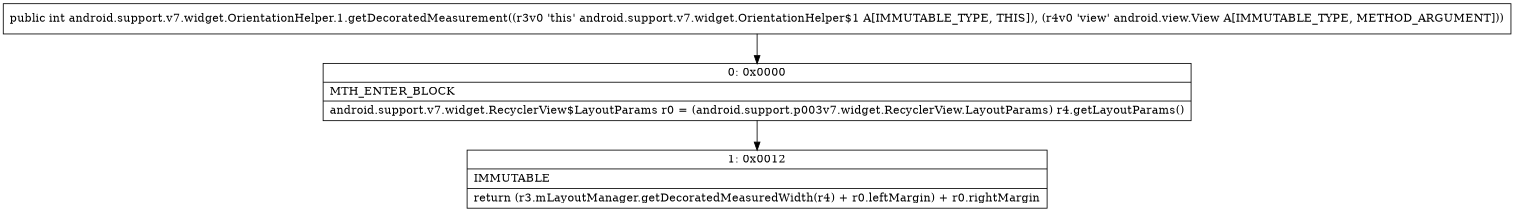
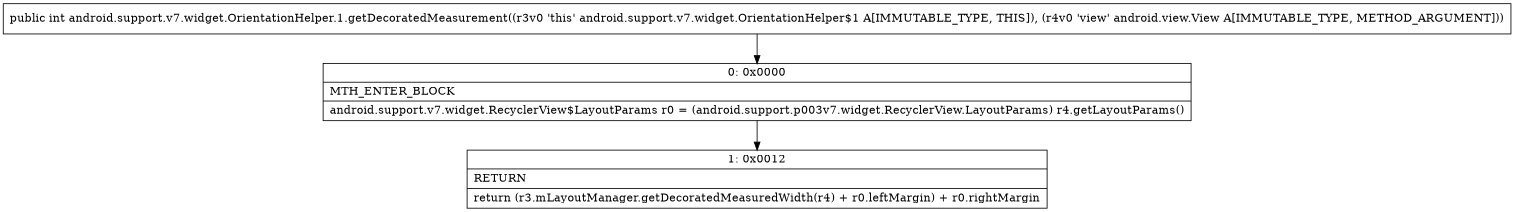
(512, 178) -> (500, 178)
